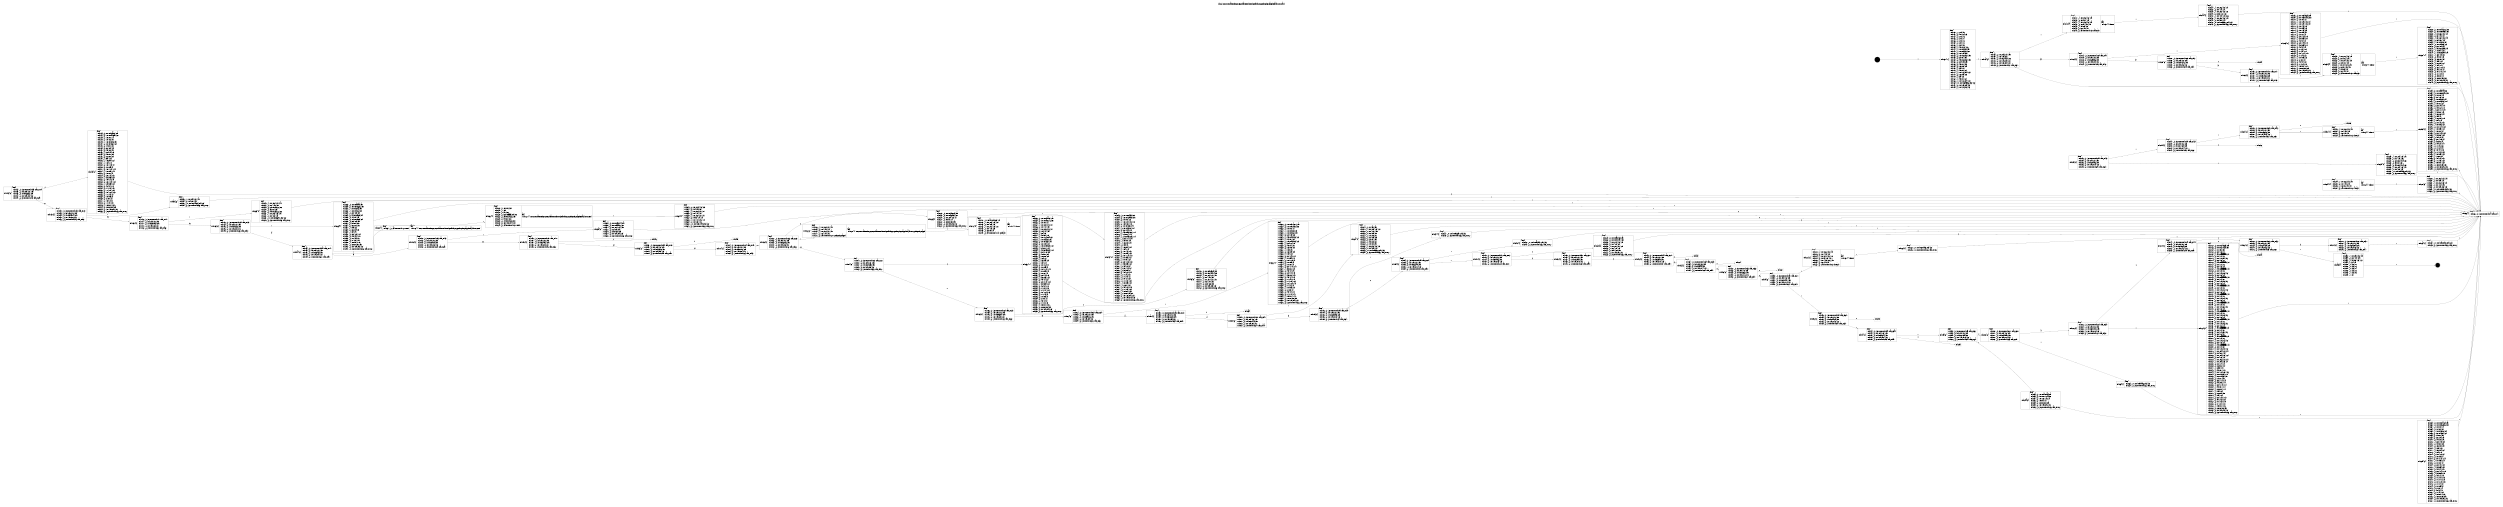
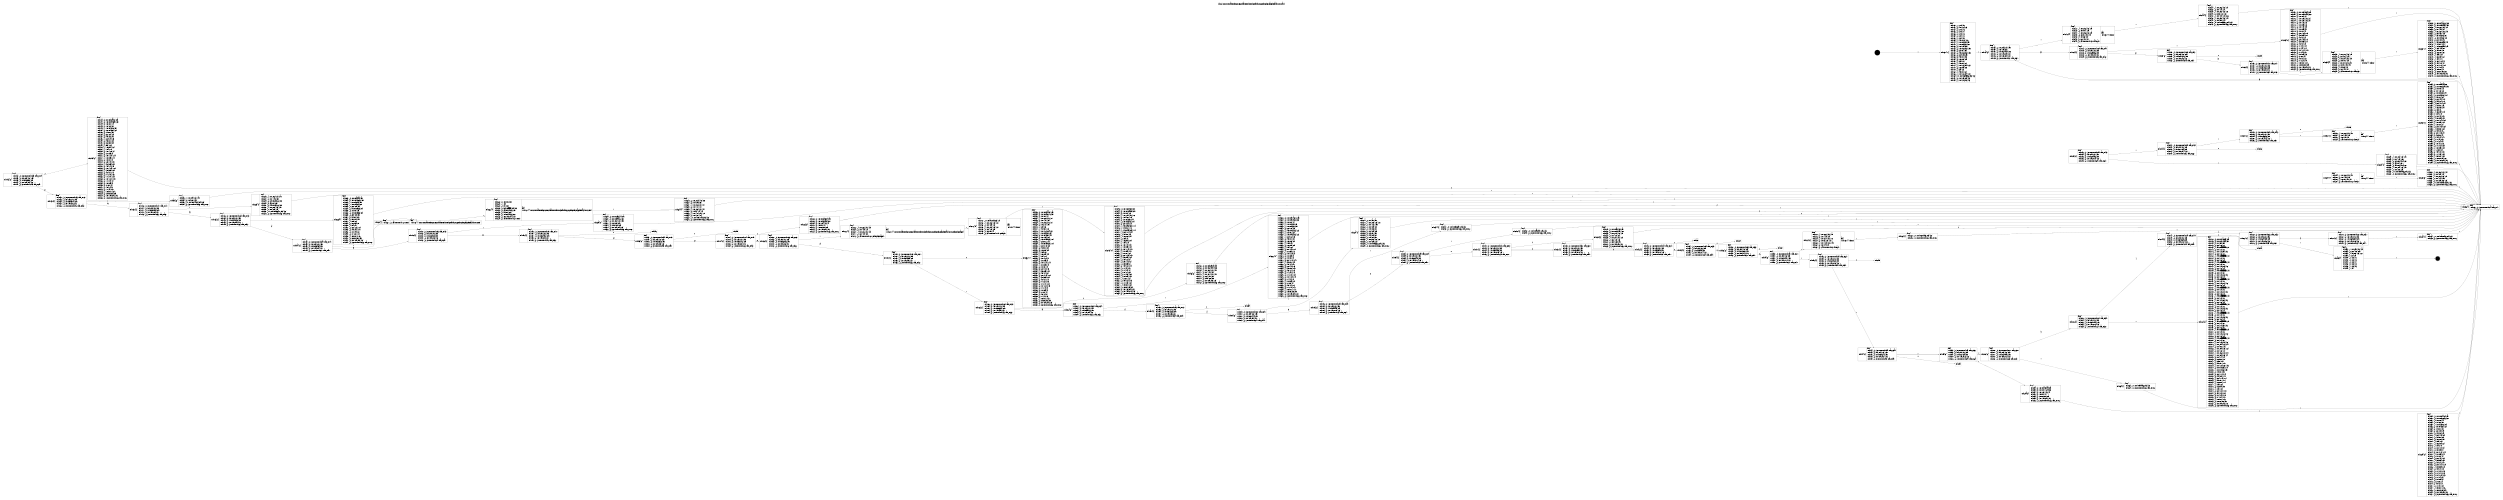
(853, 214) -> (777, 231)
